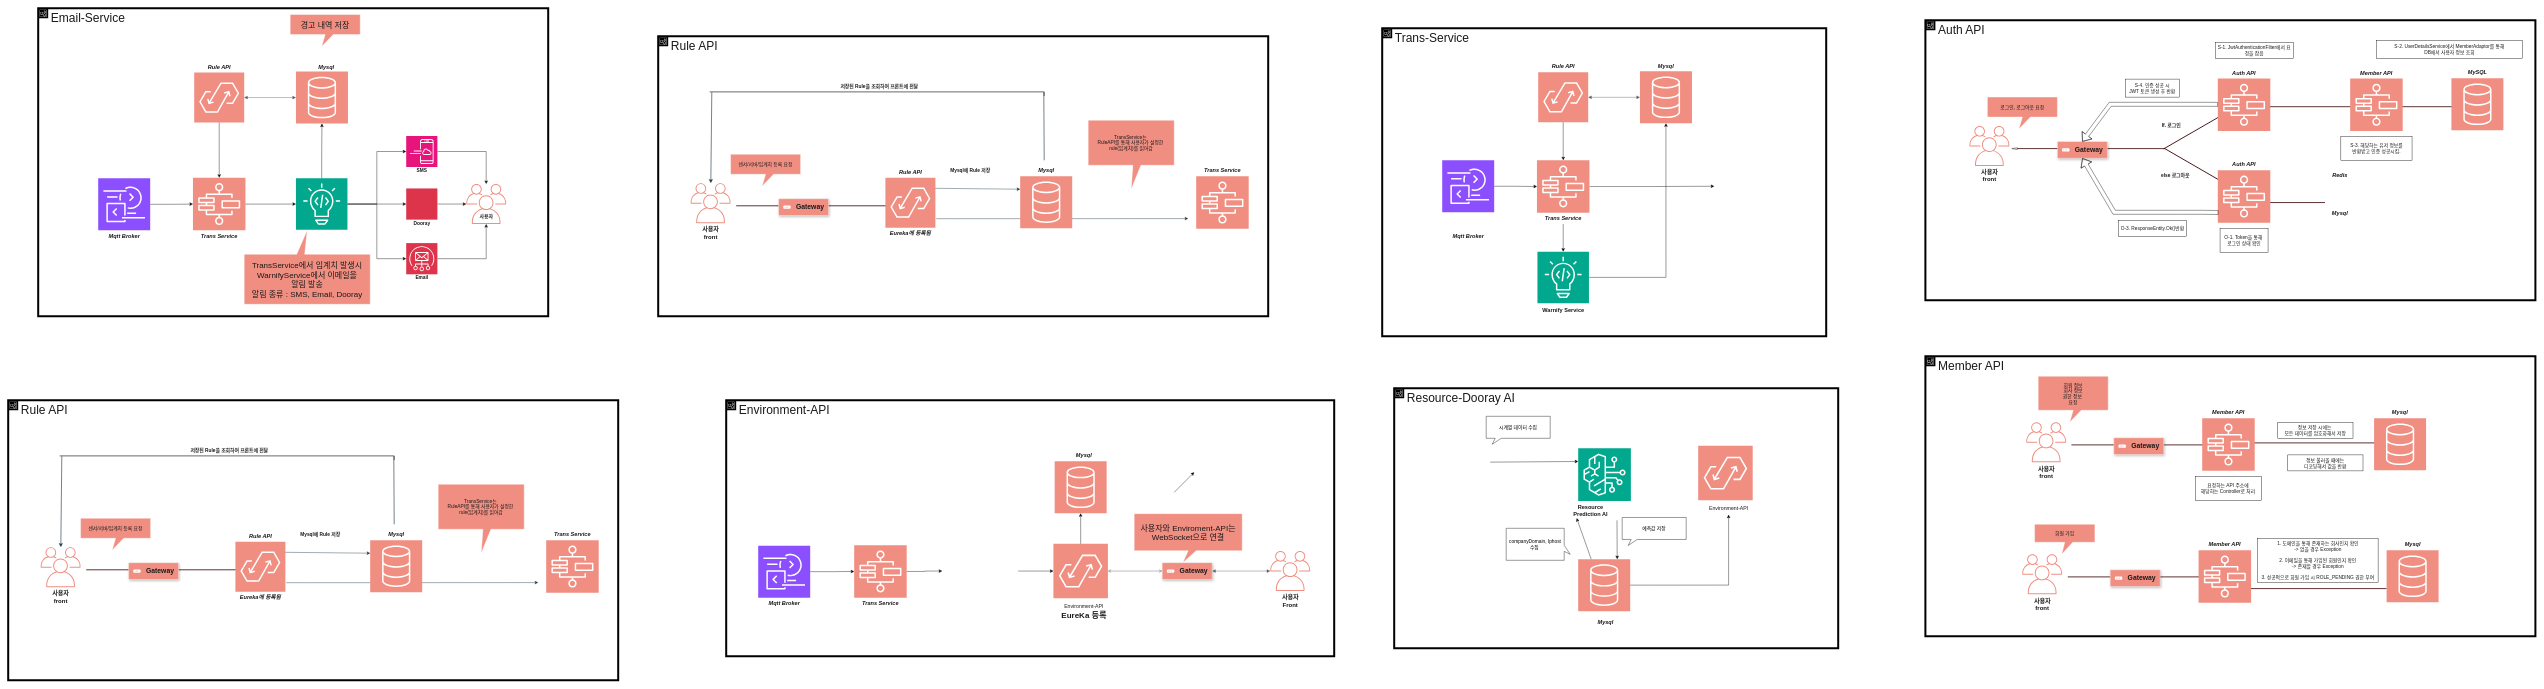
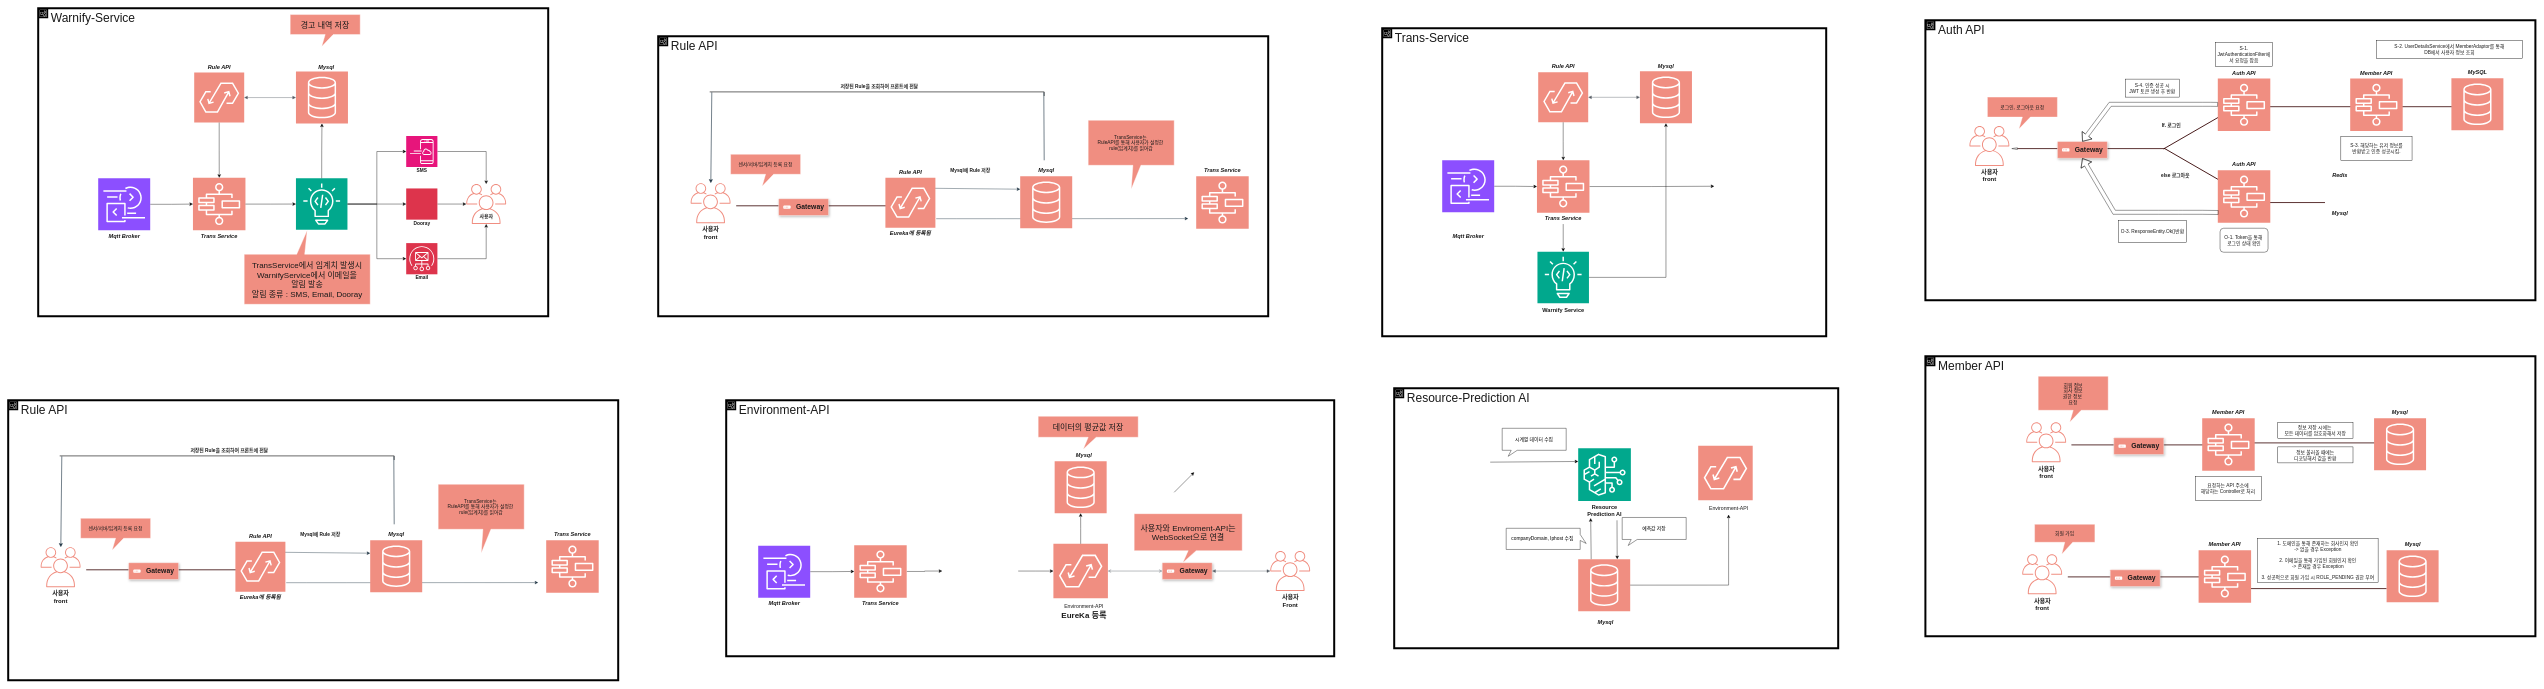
(67, 14) -> (70, 14)
(2254, 50) -> (2244, 54)
(2152, 228) -> (2152, 231)
(2244, 240) -> (2244, 240)
(1431, 394) -> (1435, 394)
(1518, 430) -> (1534, 442)
none -> (1088, 433)
(2325, 463) -> (2315, 455)
(1591, 511) -> (1605, 511)
(1538, 544) -> (1546, 539)
